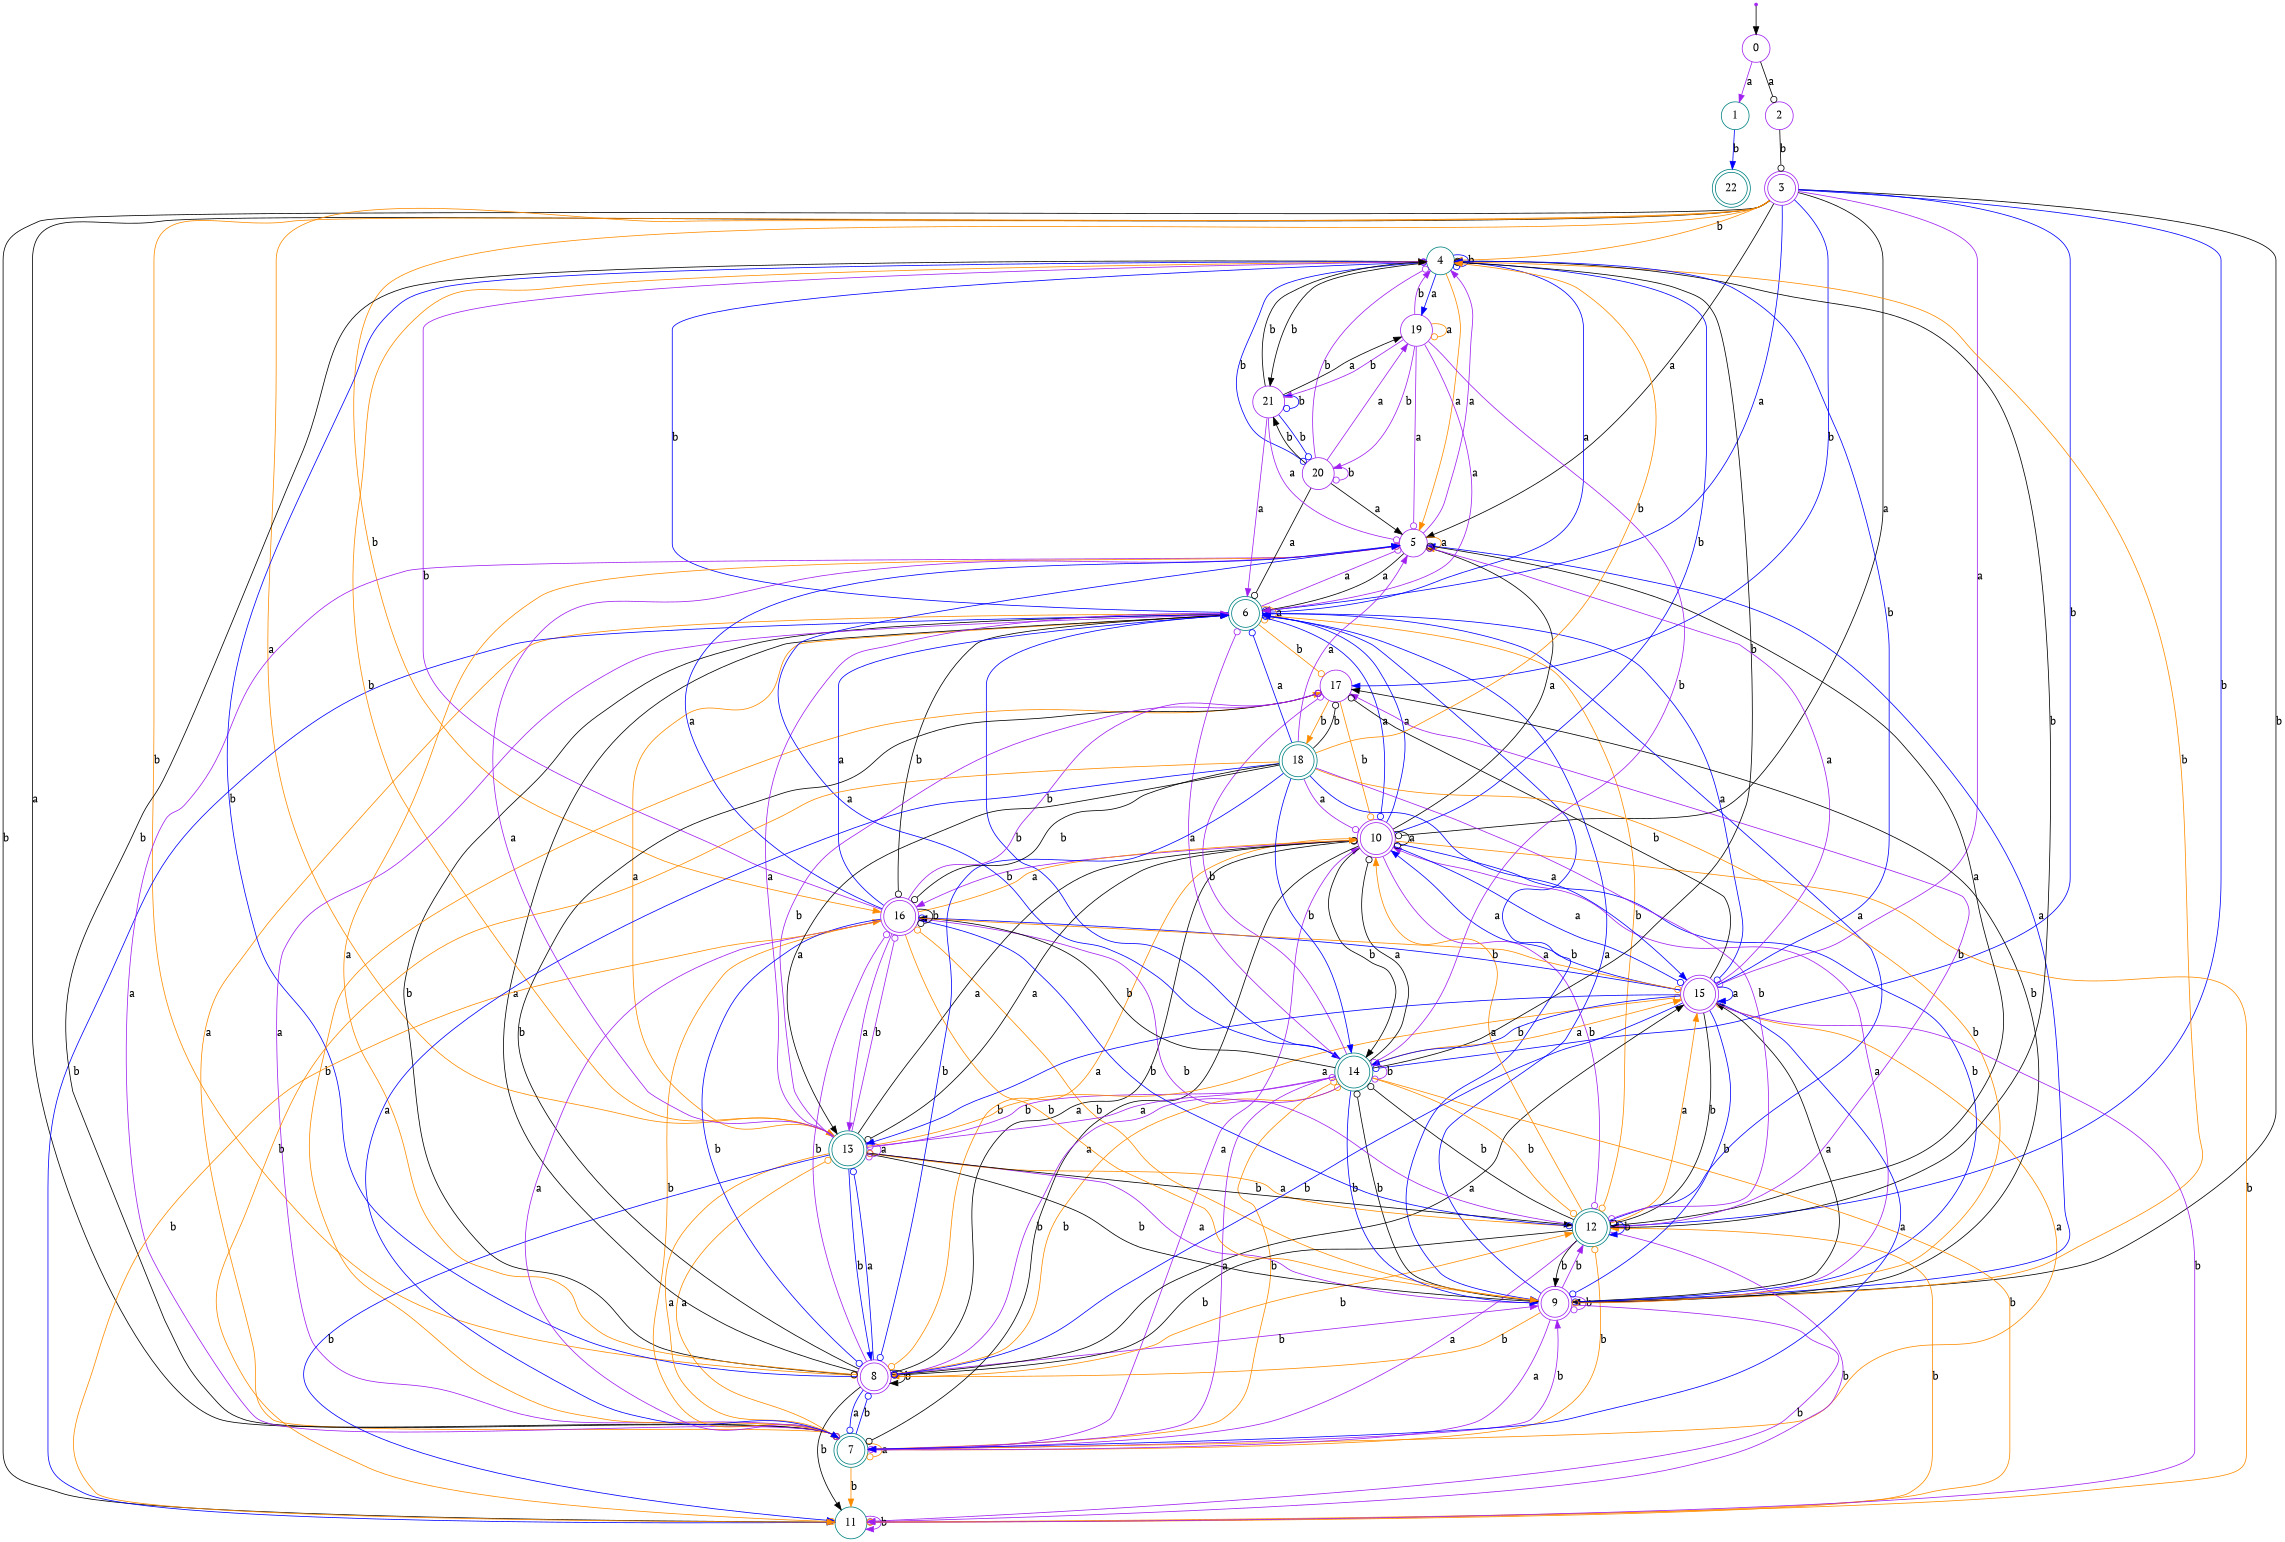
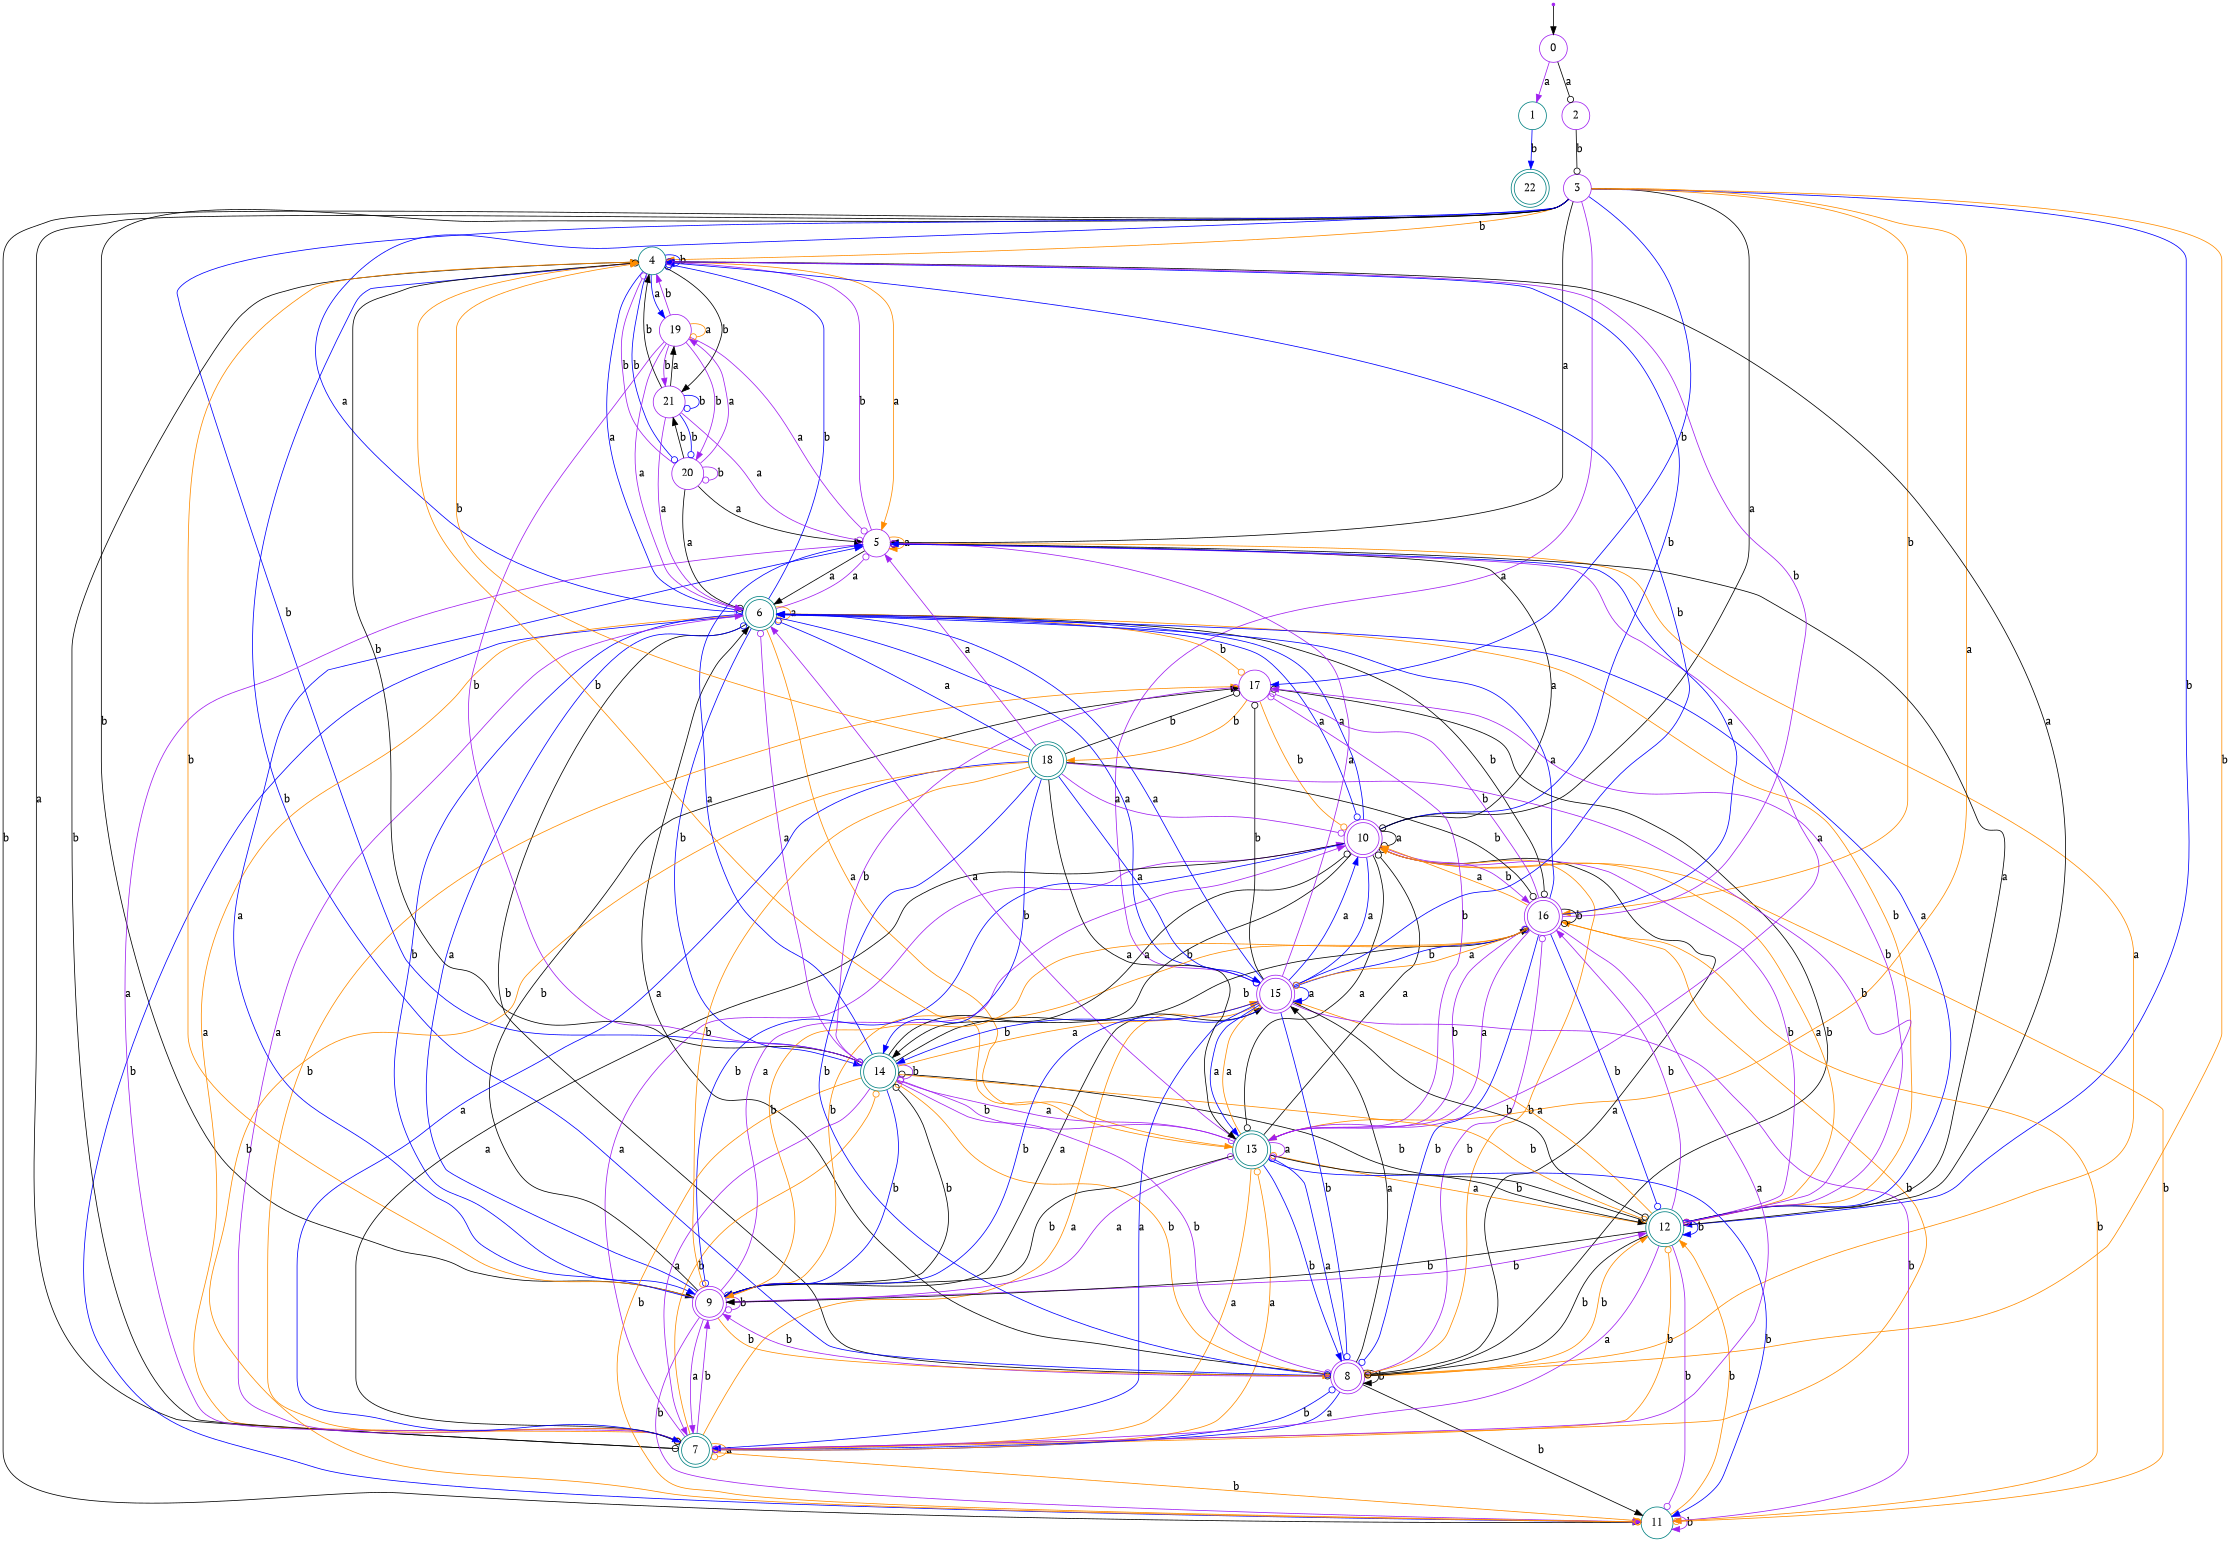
(1782, 188) -> (1577, 188)
(1472, 402) -> (863, 402)
(2053, 722) -> (2048, 722)
none -> (1095, 724)
